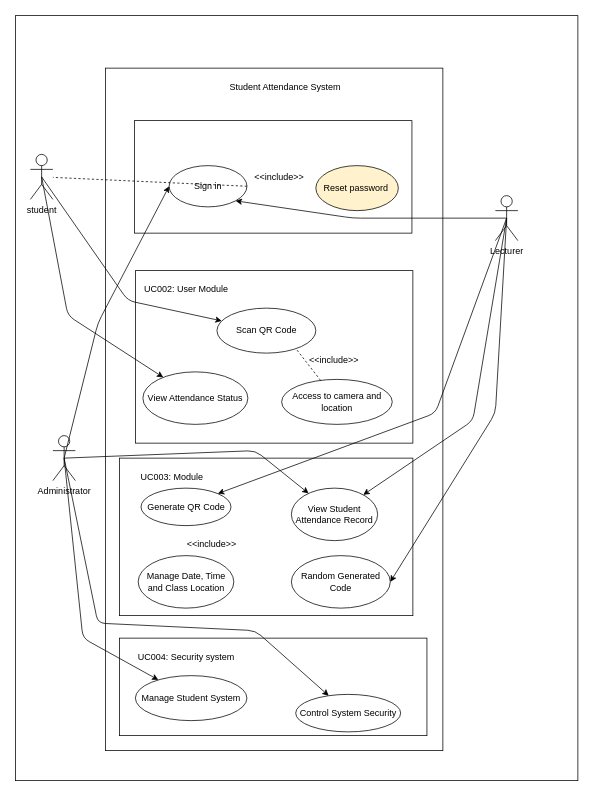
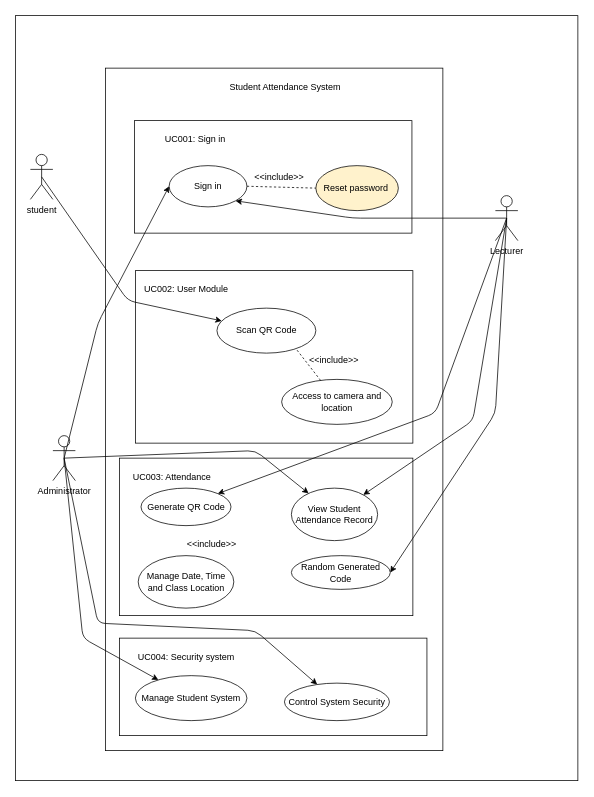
none -> (195, 139)
(124, 180) -> (279, 187)
(66, 305) -> none
(195, 398) -> none
(172, 477) -> (172, 477)
(341, 582) -> (341, 572)
(348, 713) -> (337, 702)
